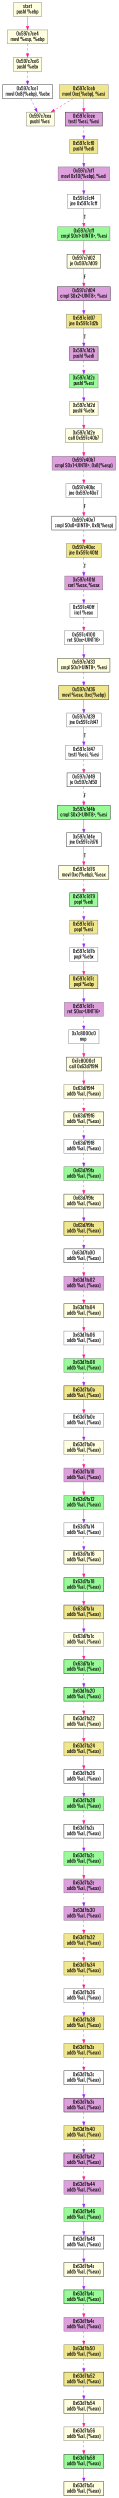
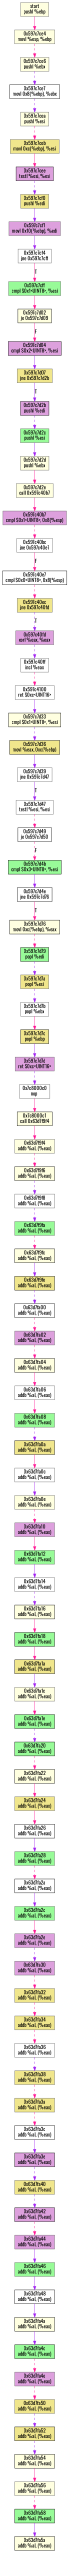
(64, 104) -> (35, 131)
